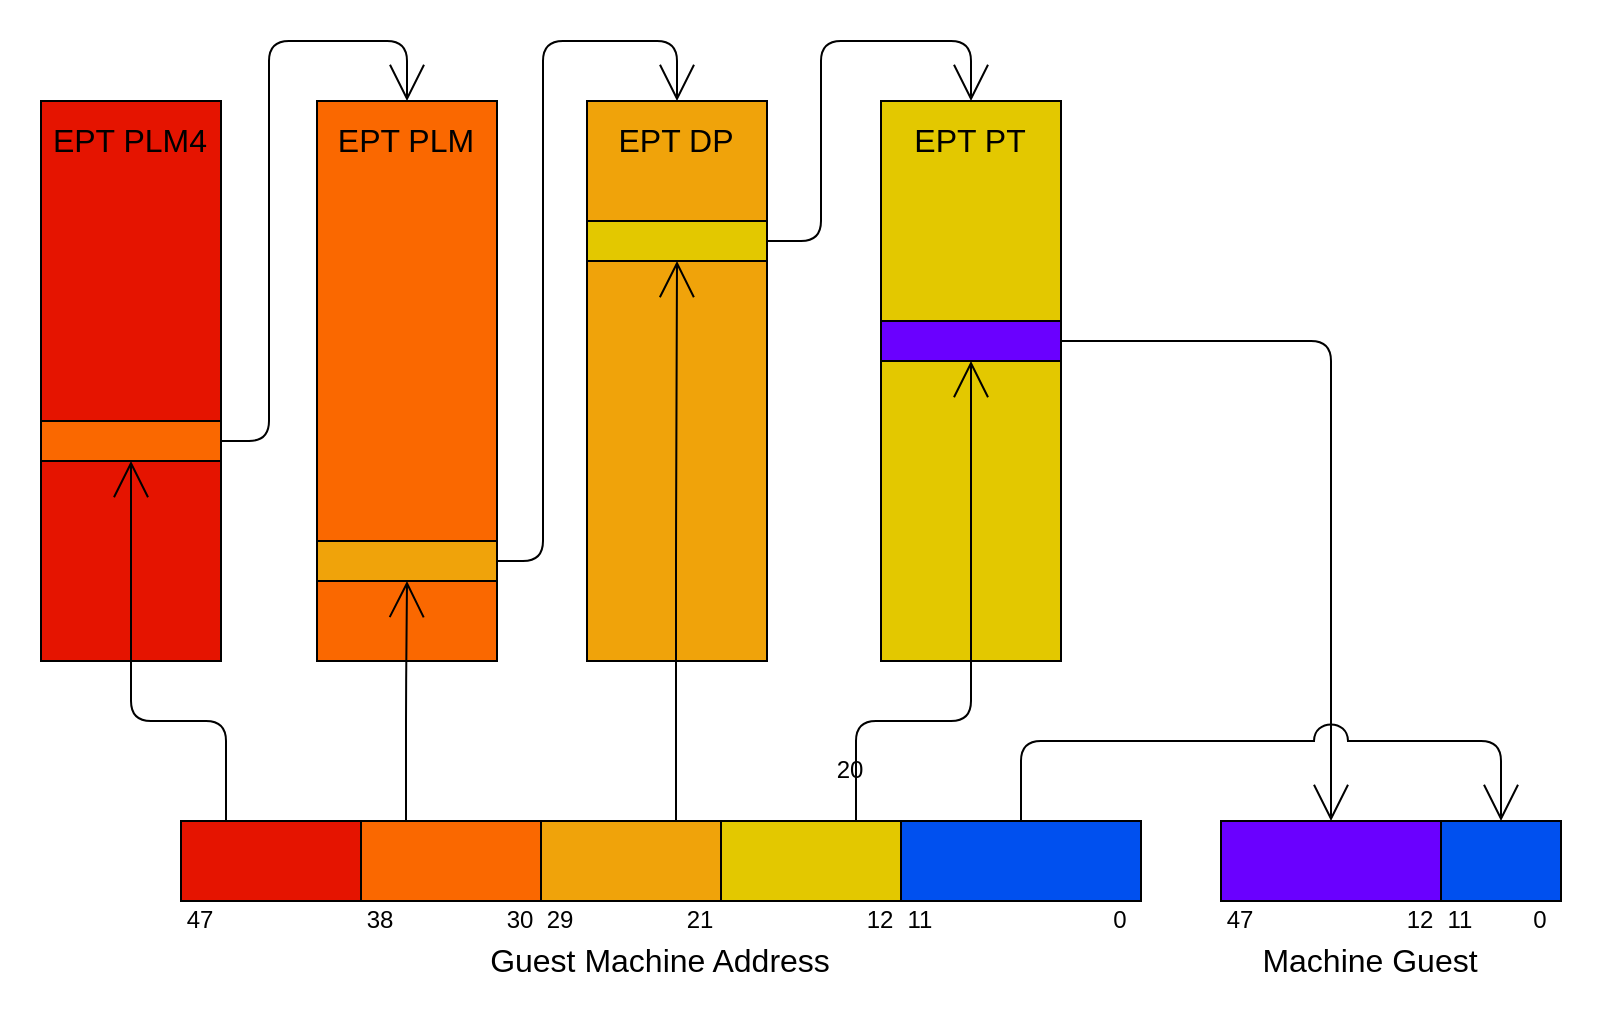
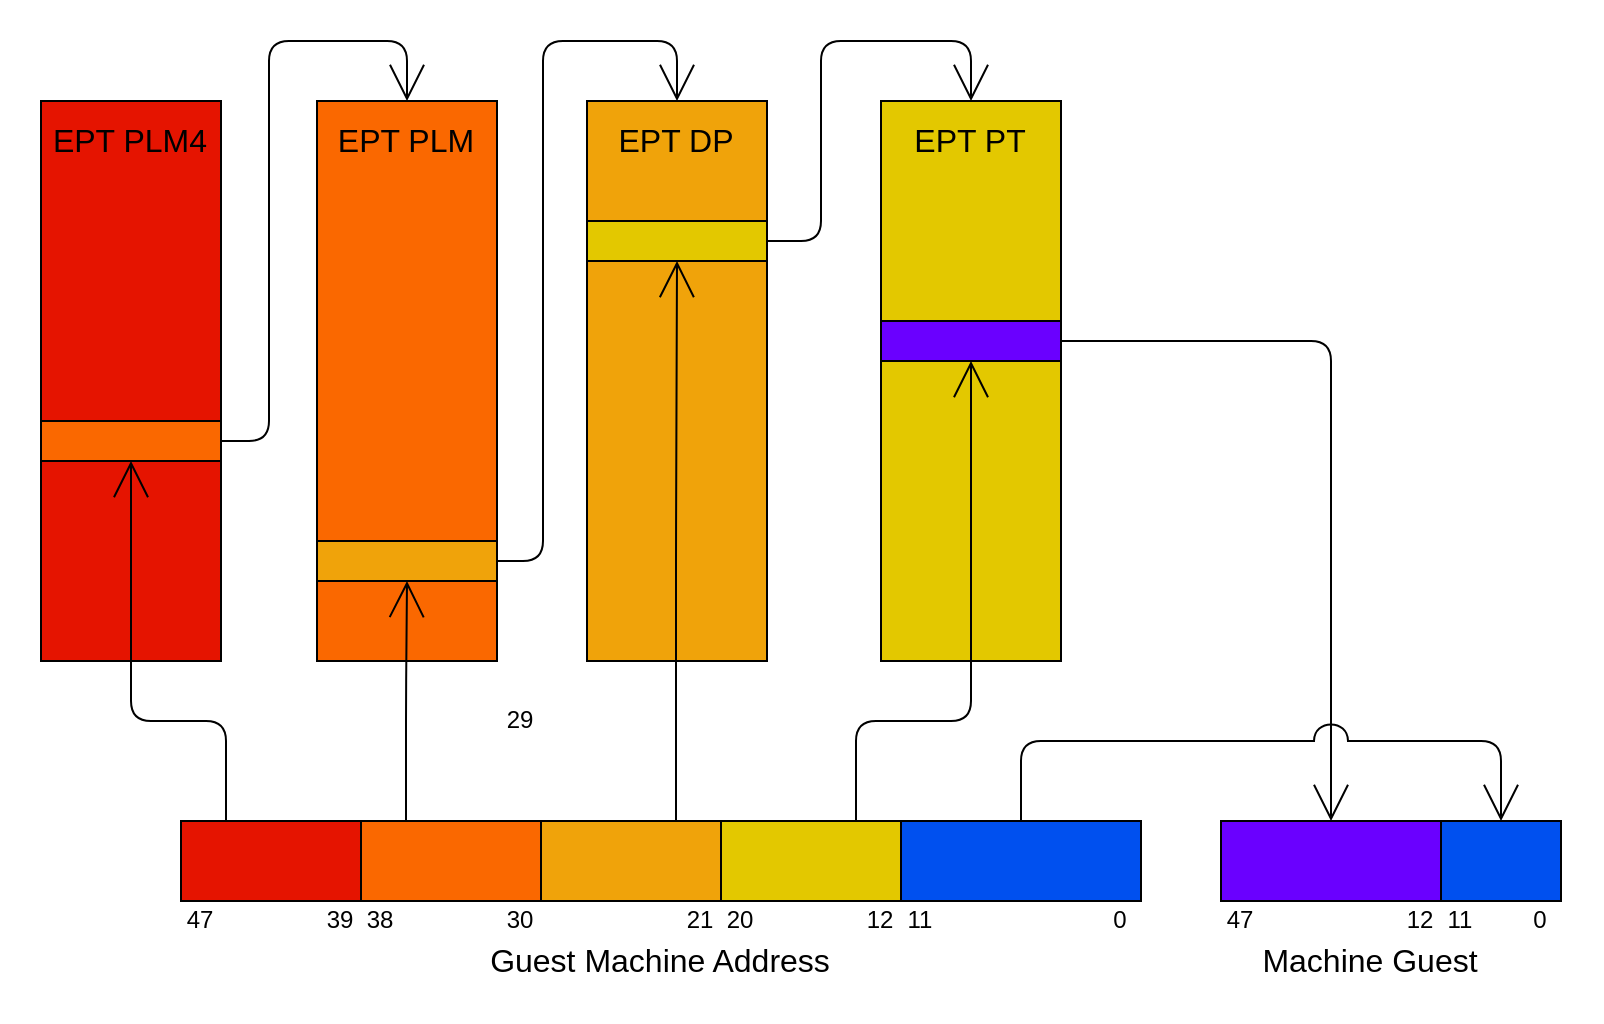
(851, 771) -> (741, 921)
none -> (341, 921)
(561, 921) -> (521, 721)
